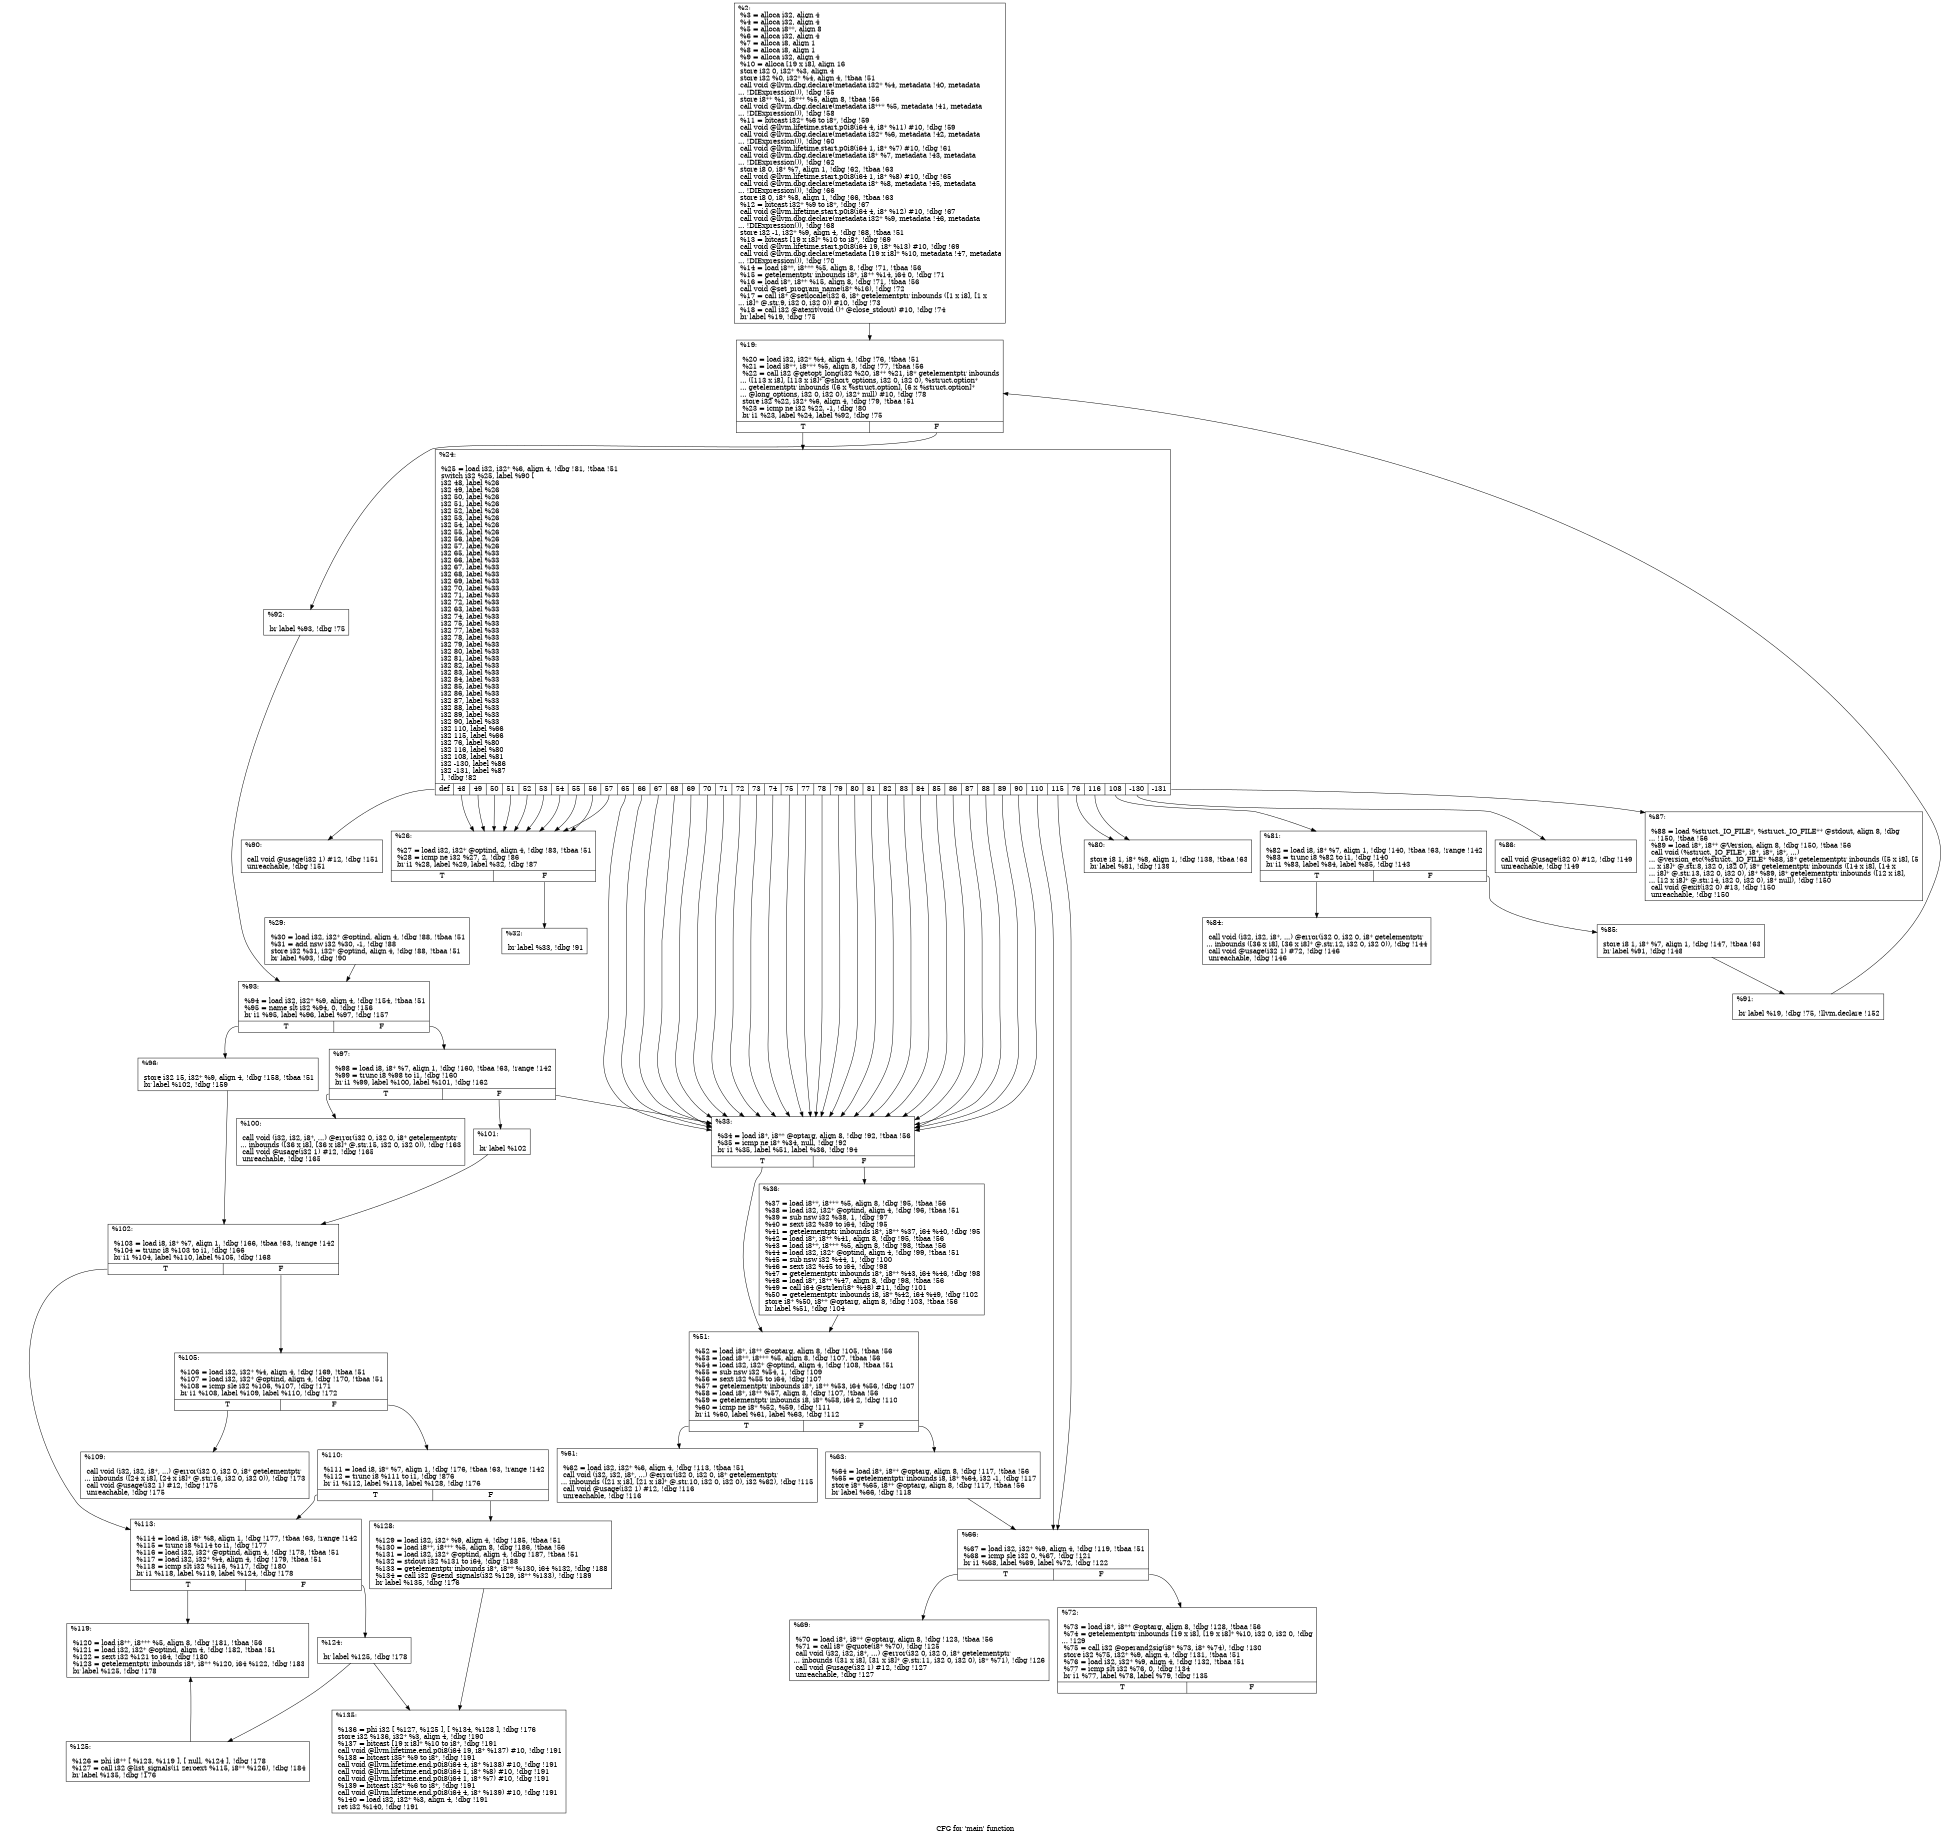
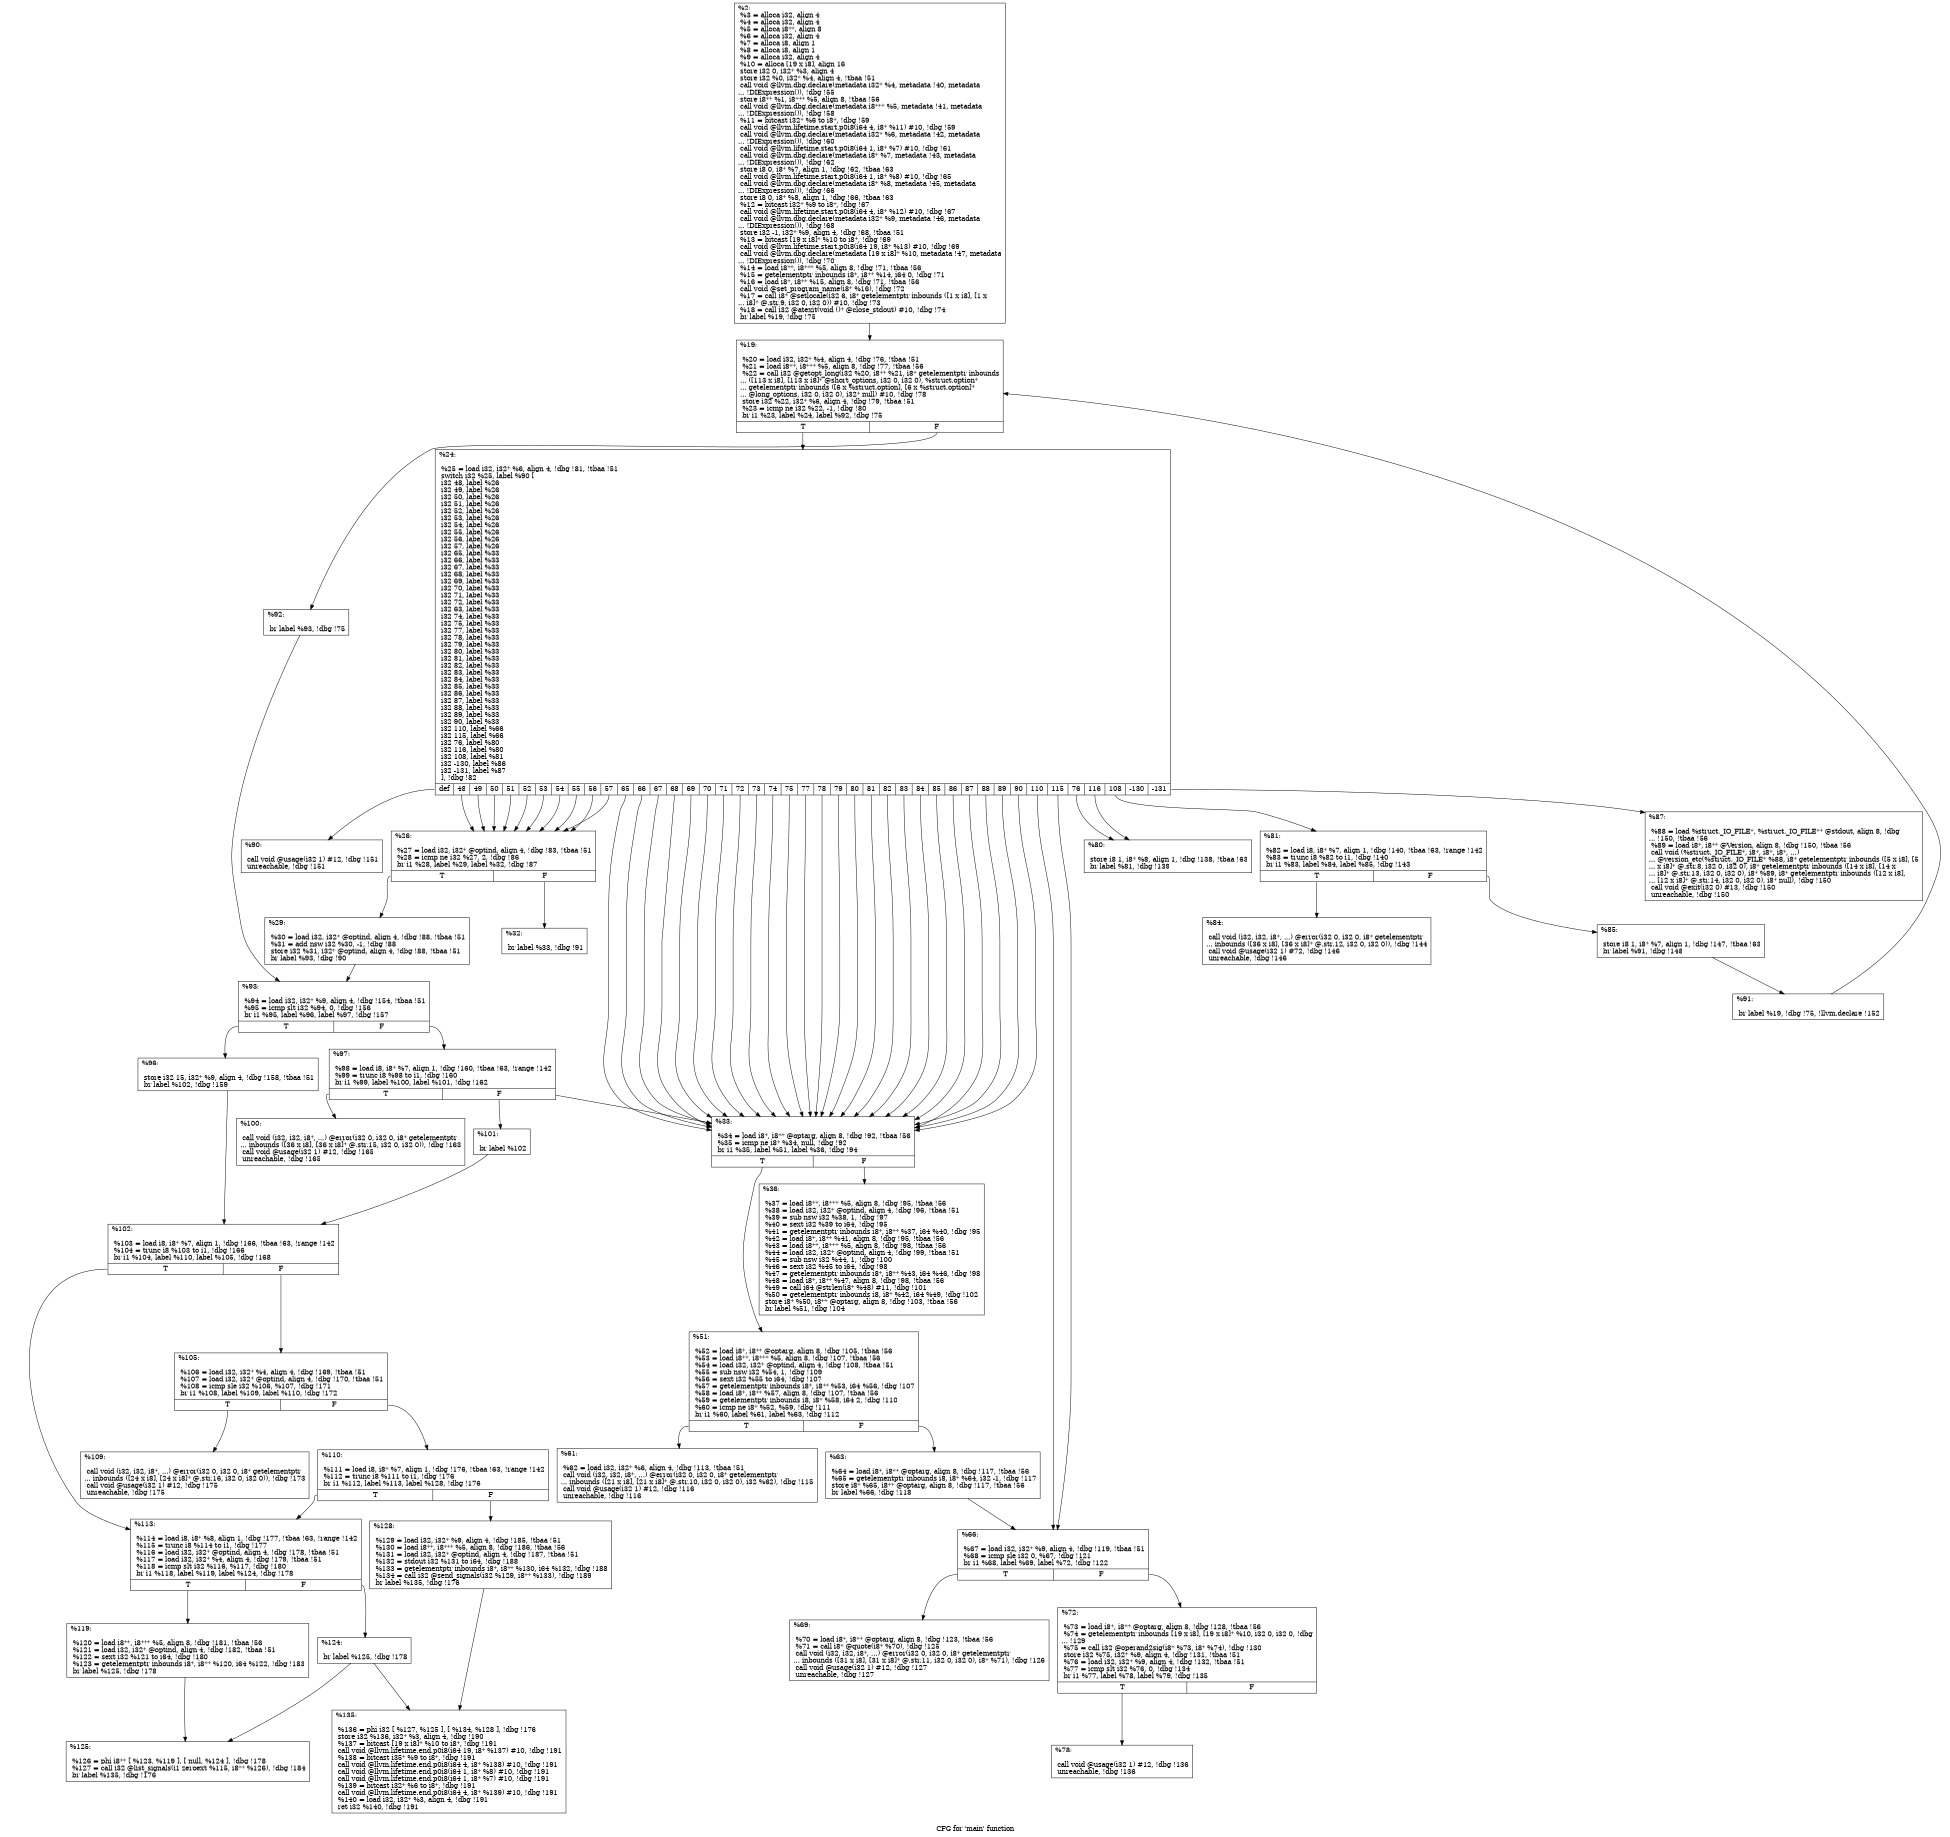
(1566, 856) -> none
none -> (387, 895)
(308, 1008) -> (306, 1008)
(835, 1321) -> none
(388, 1477) -> (388, 1477)
(191, 1712) -> (185, 1707)
none -> (1122, 1762)
